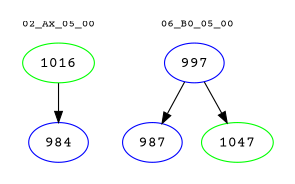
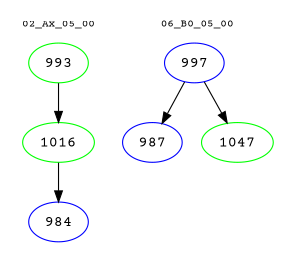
none -> (59, 63)
